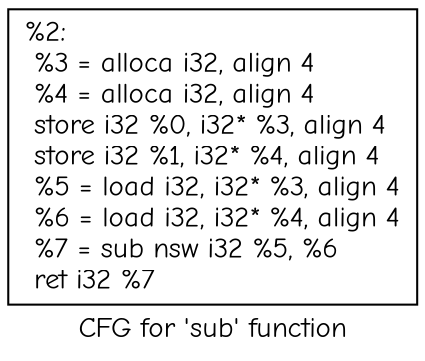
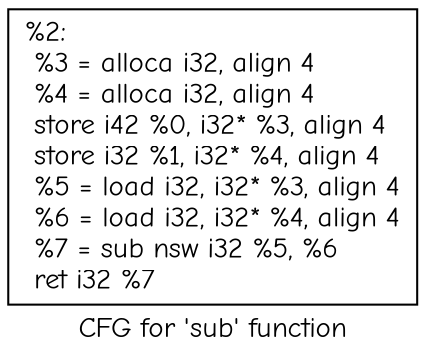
(205, 125) -> (205, 125)
